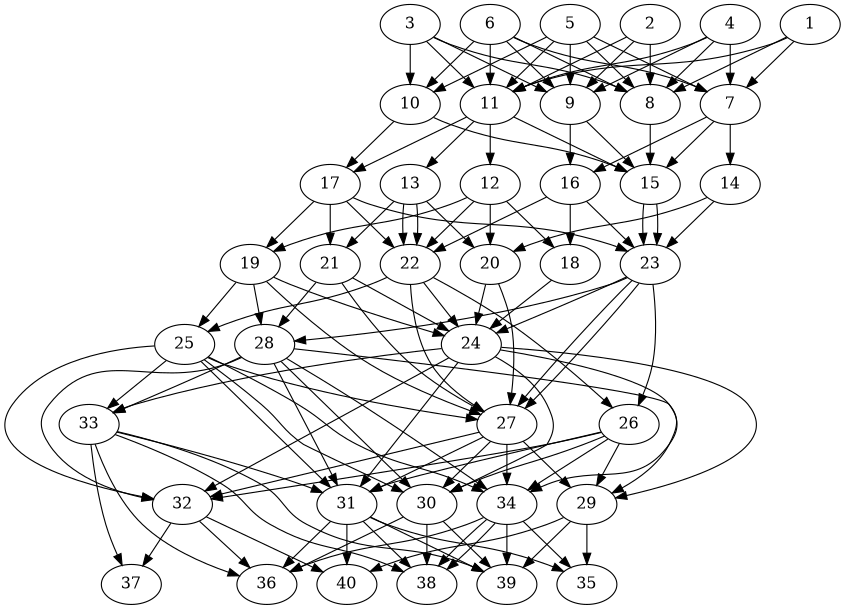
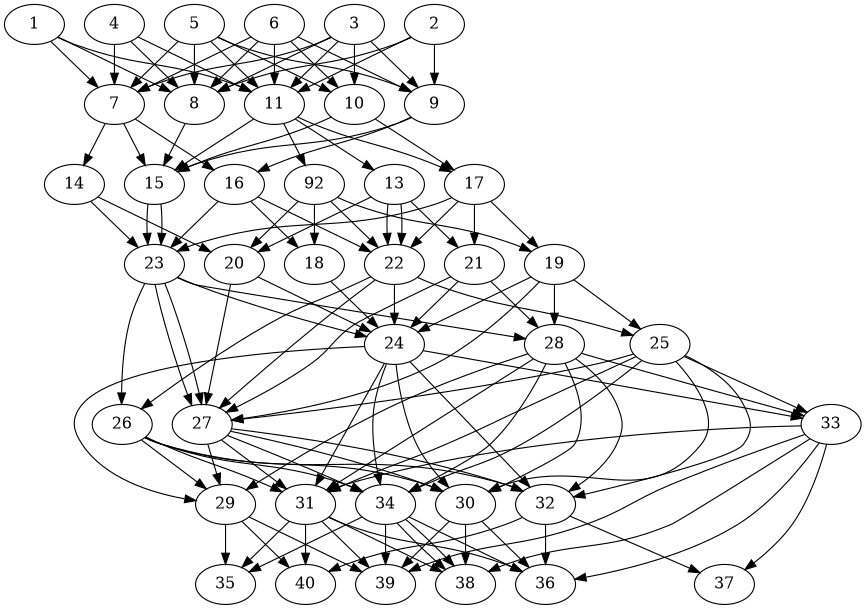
none -> (249, 62)
(655, 62) -> none
(490, 184) -> (314, 184)
